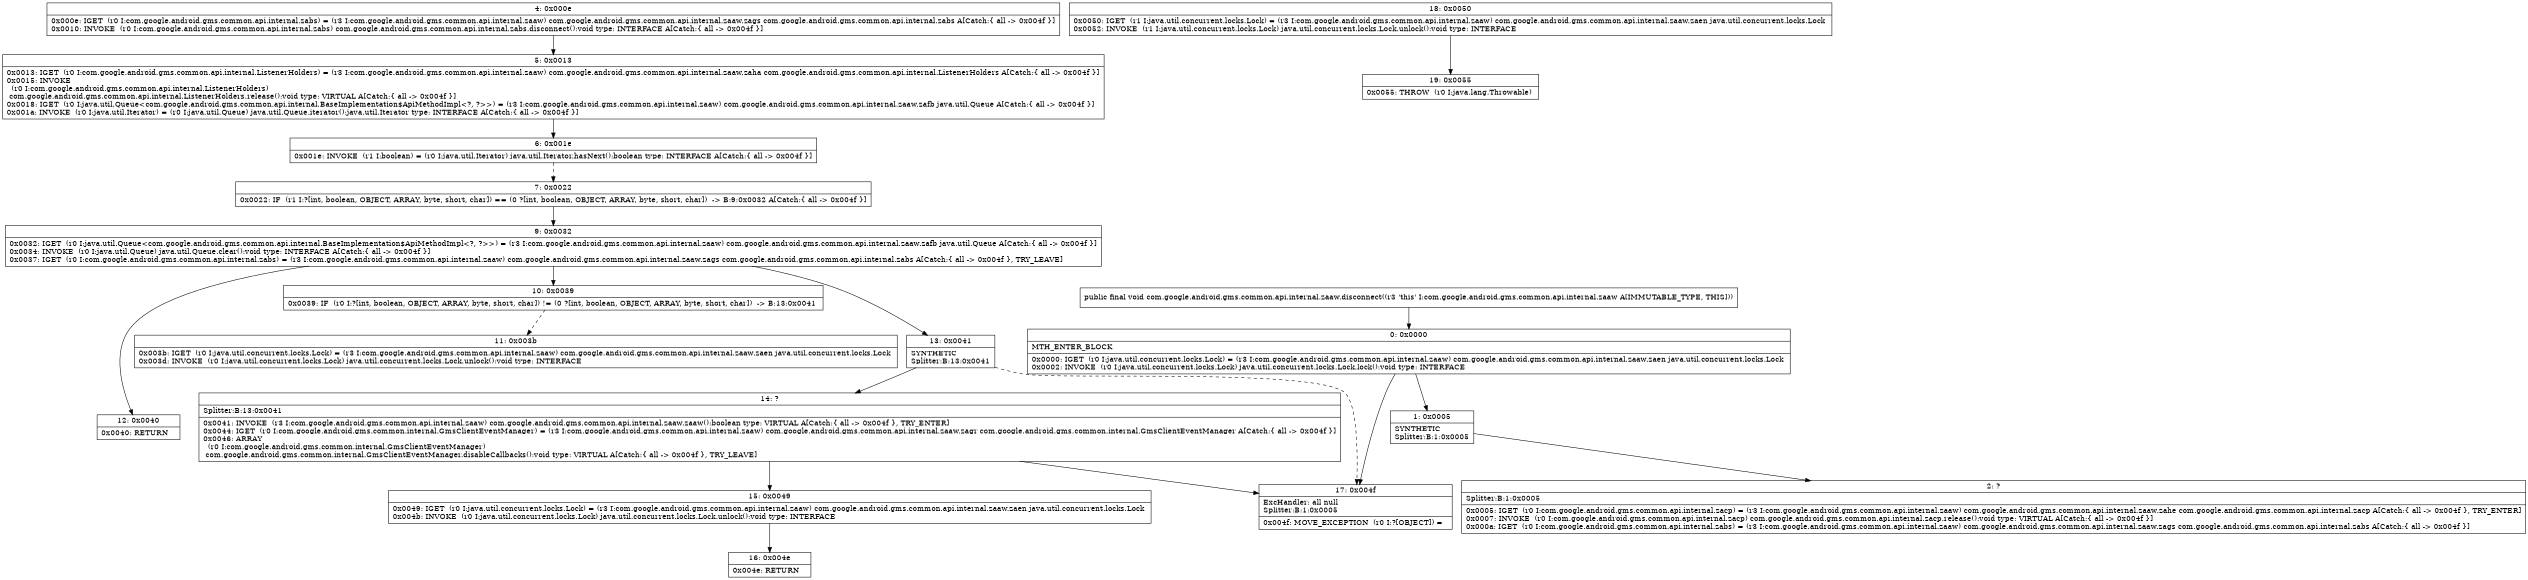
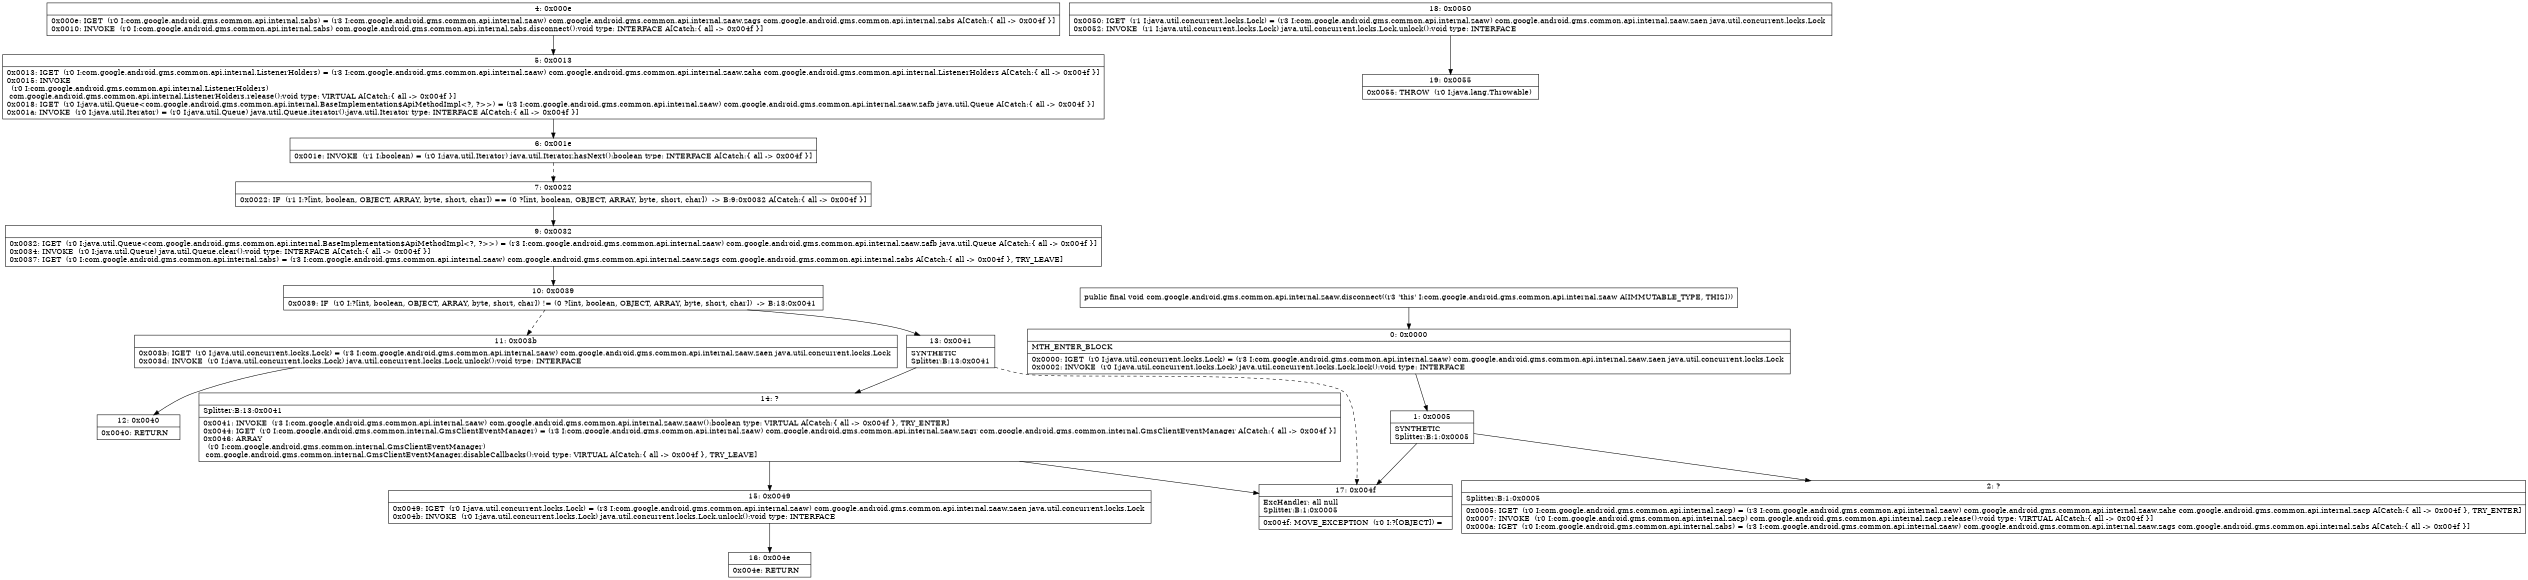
(841, 290) -> (832, 318)
(174, 299) -> (224, 383)
(1374, 425) -> (1399, 462)
